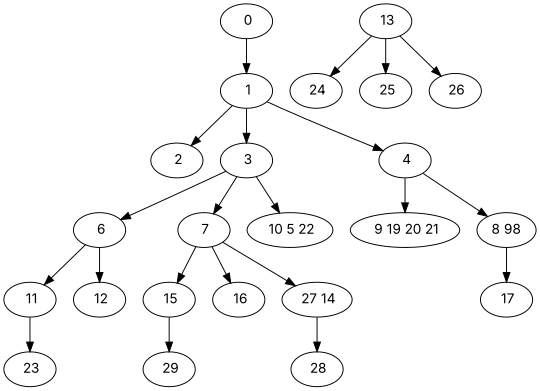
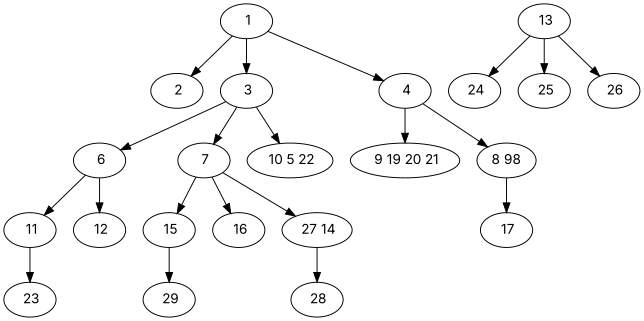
(246, 21) -> none
